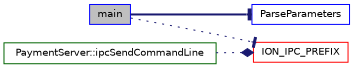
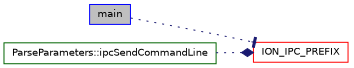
(301, 14) -> none
(110, 53) -> (110, 53)
